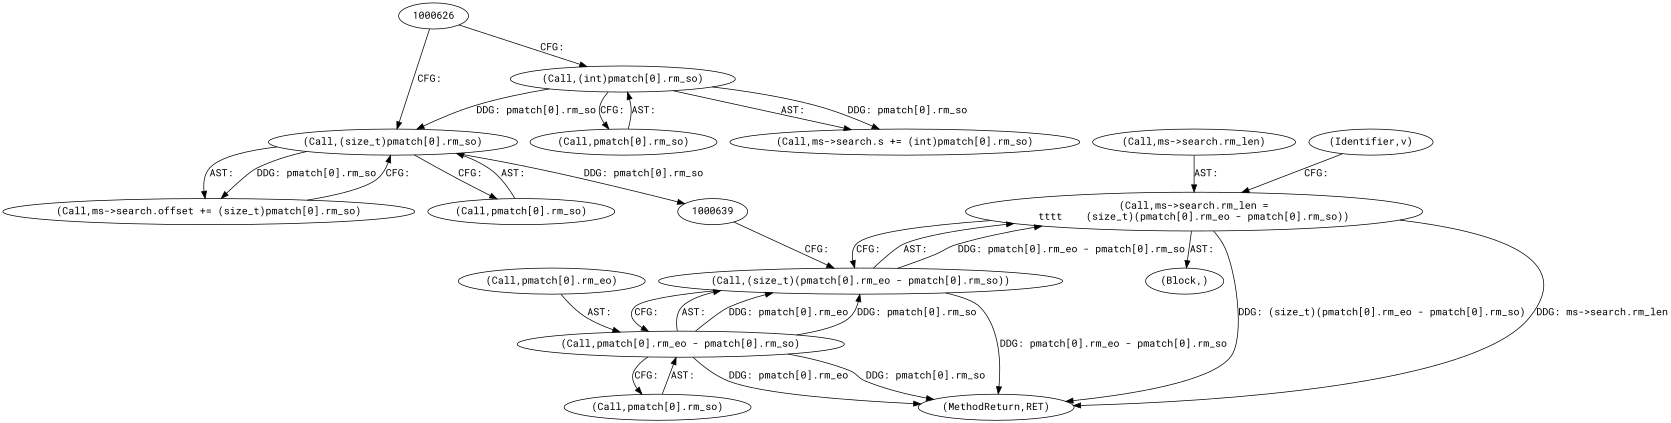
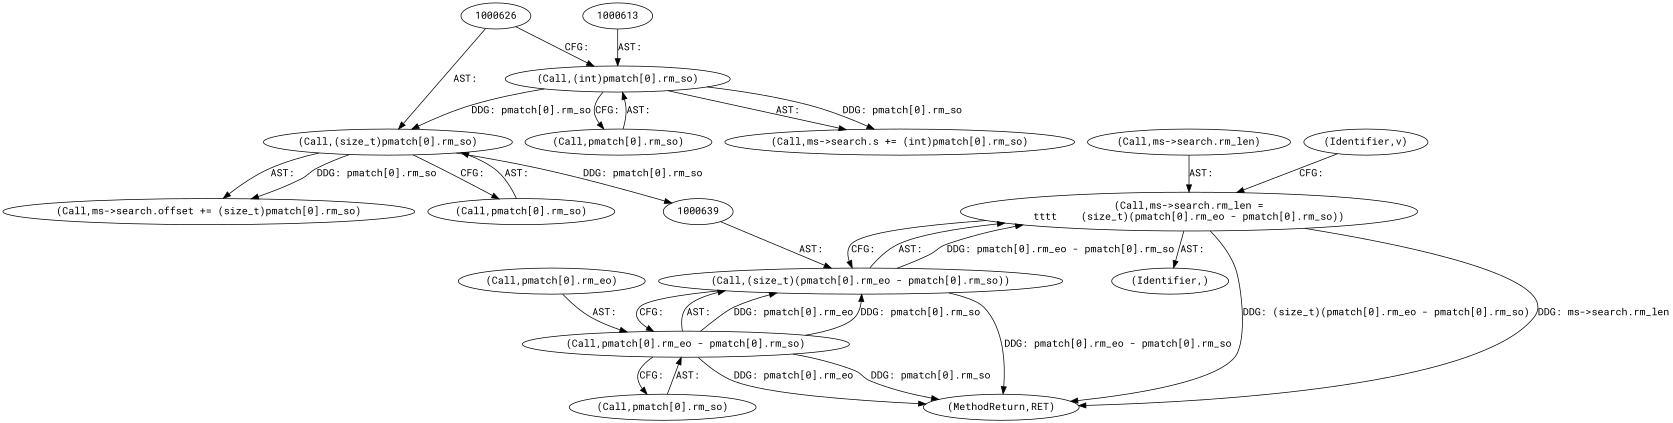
none -> (618, 16)
(433, 79) -> (468, 79)
(353, 190) -> none
(820, 250) -> (814, 250)
(1185, 281) -> (1170, 281)
